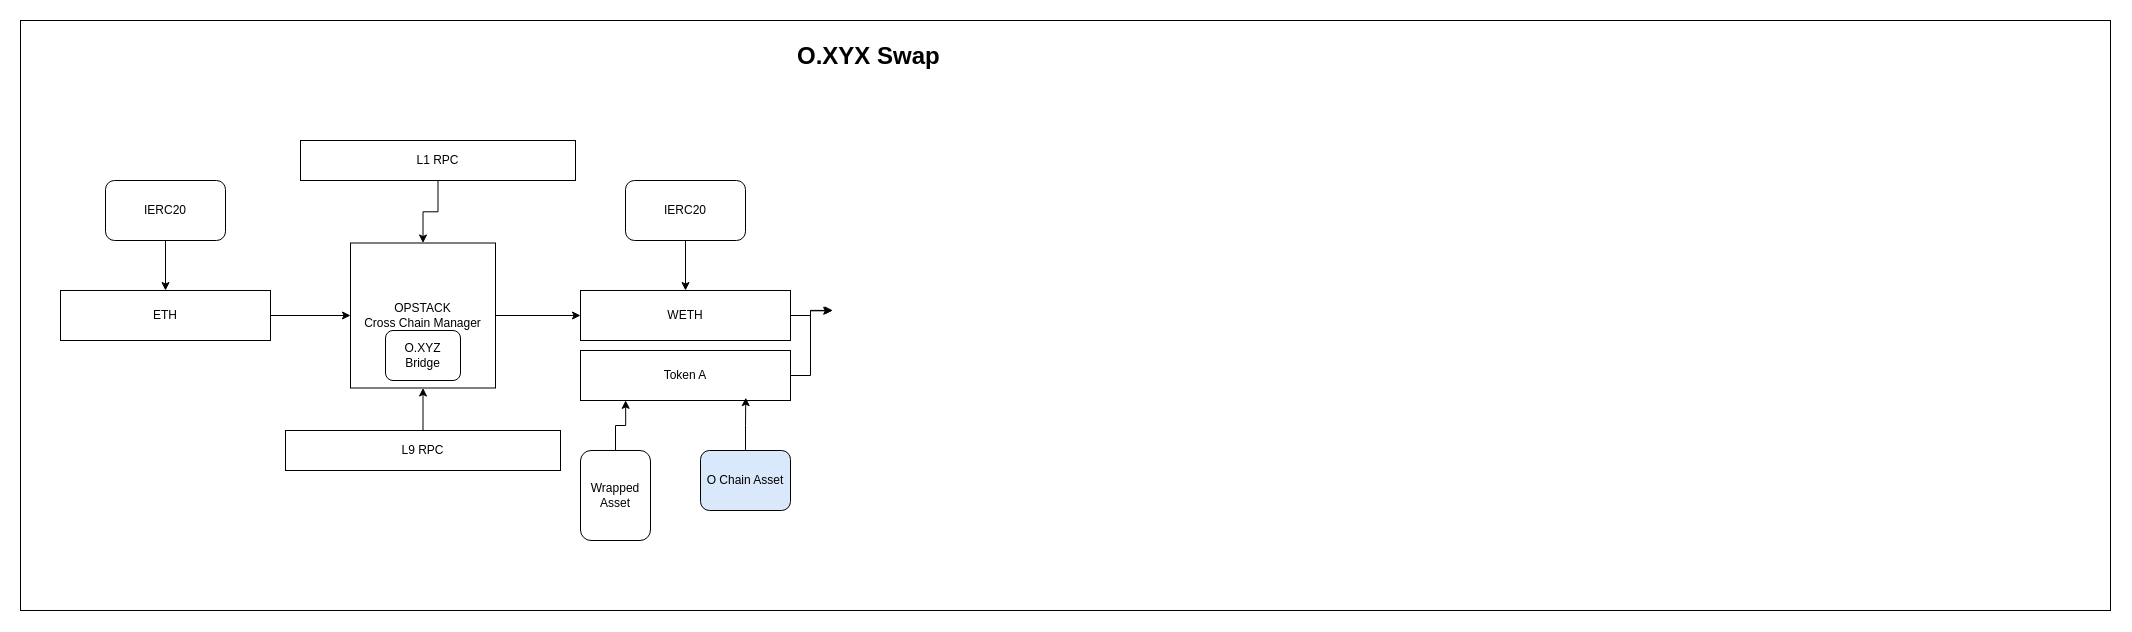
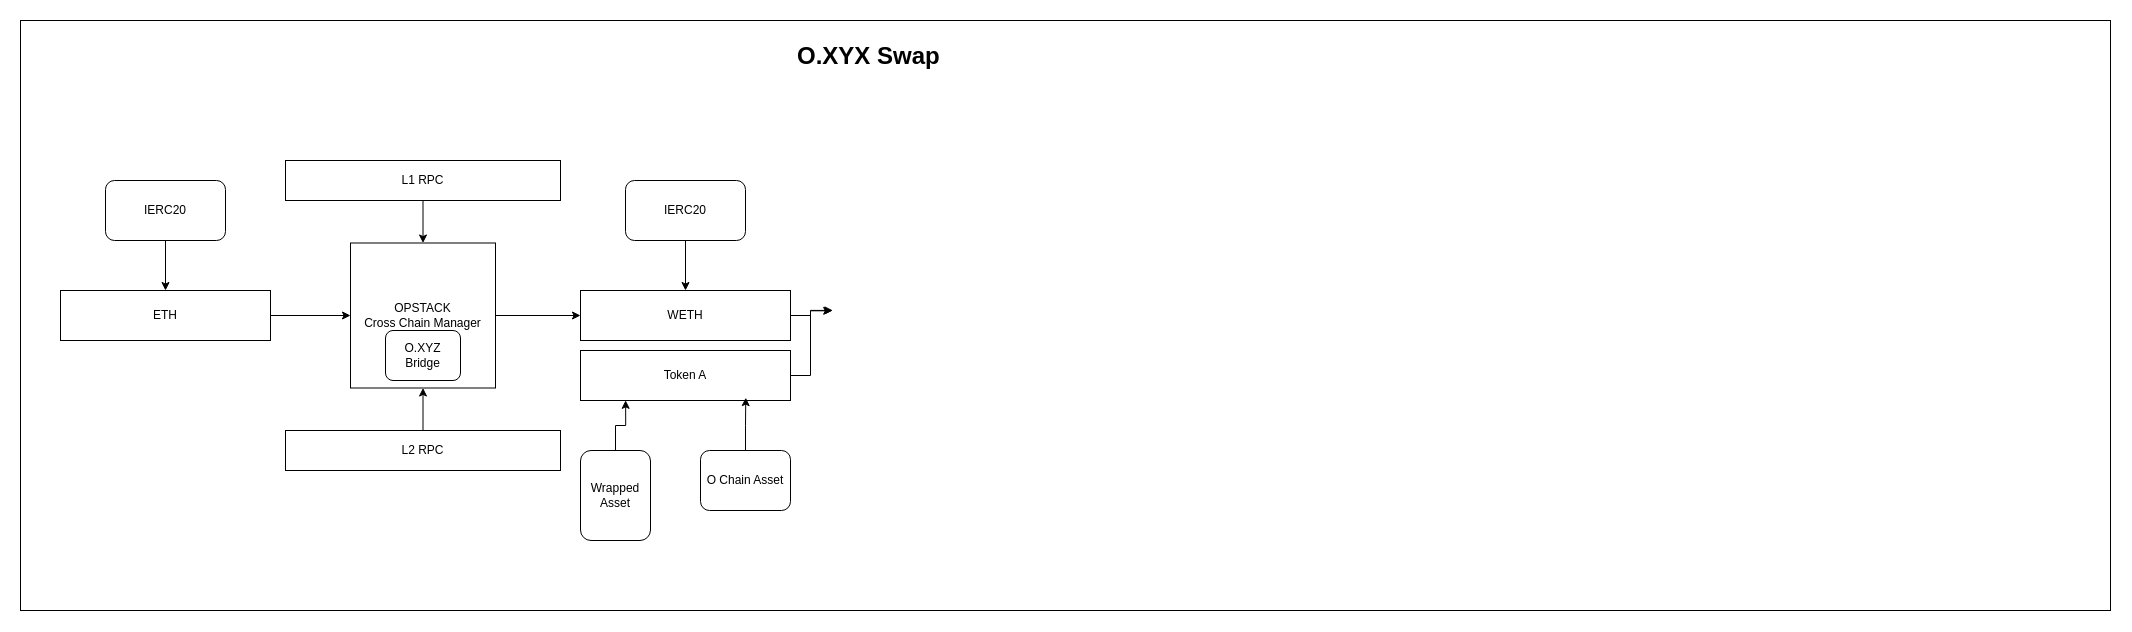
(438, 161) -> (423, 181)
(423, 451) -> (423, 451)
(746, 481) -> (746, 481)
